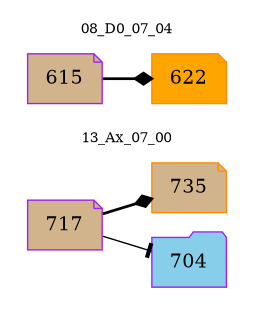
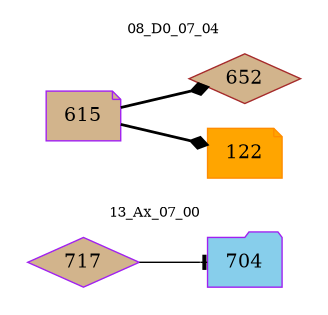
(189, 79) -> (245, 153)
none -> (245, 79)
(189, 188) -> none
(65, 225) -> (83, 262)
